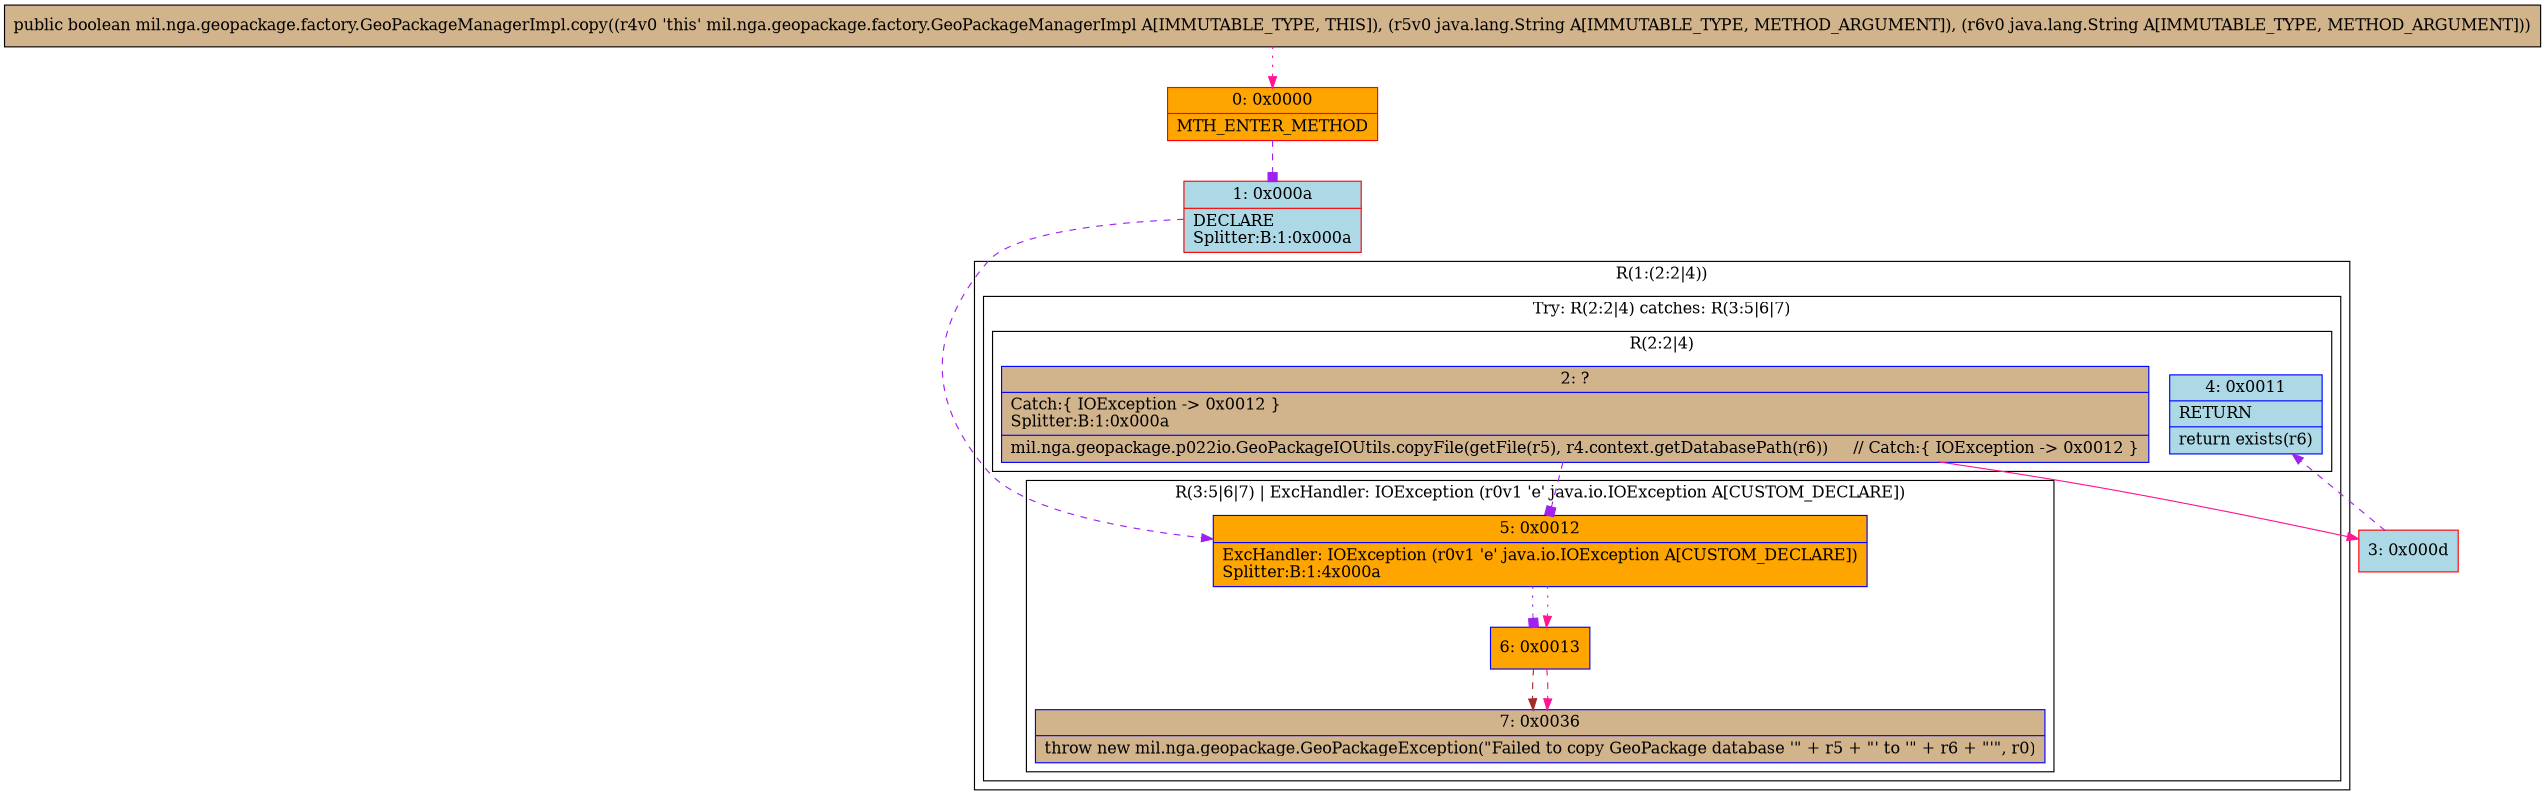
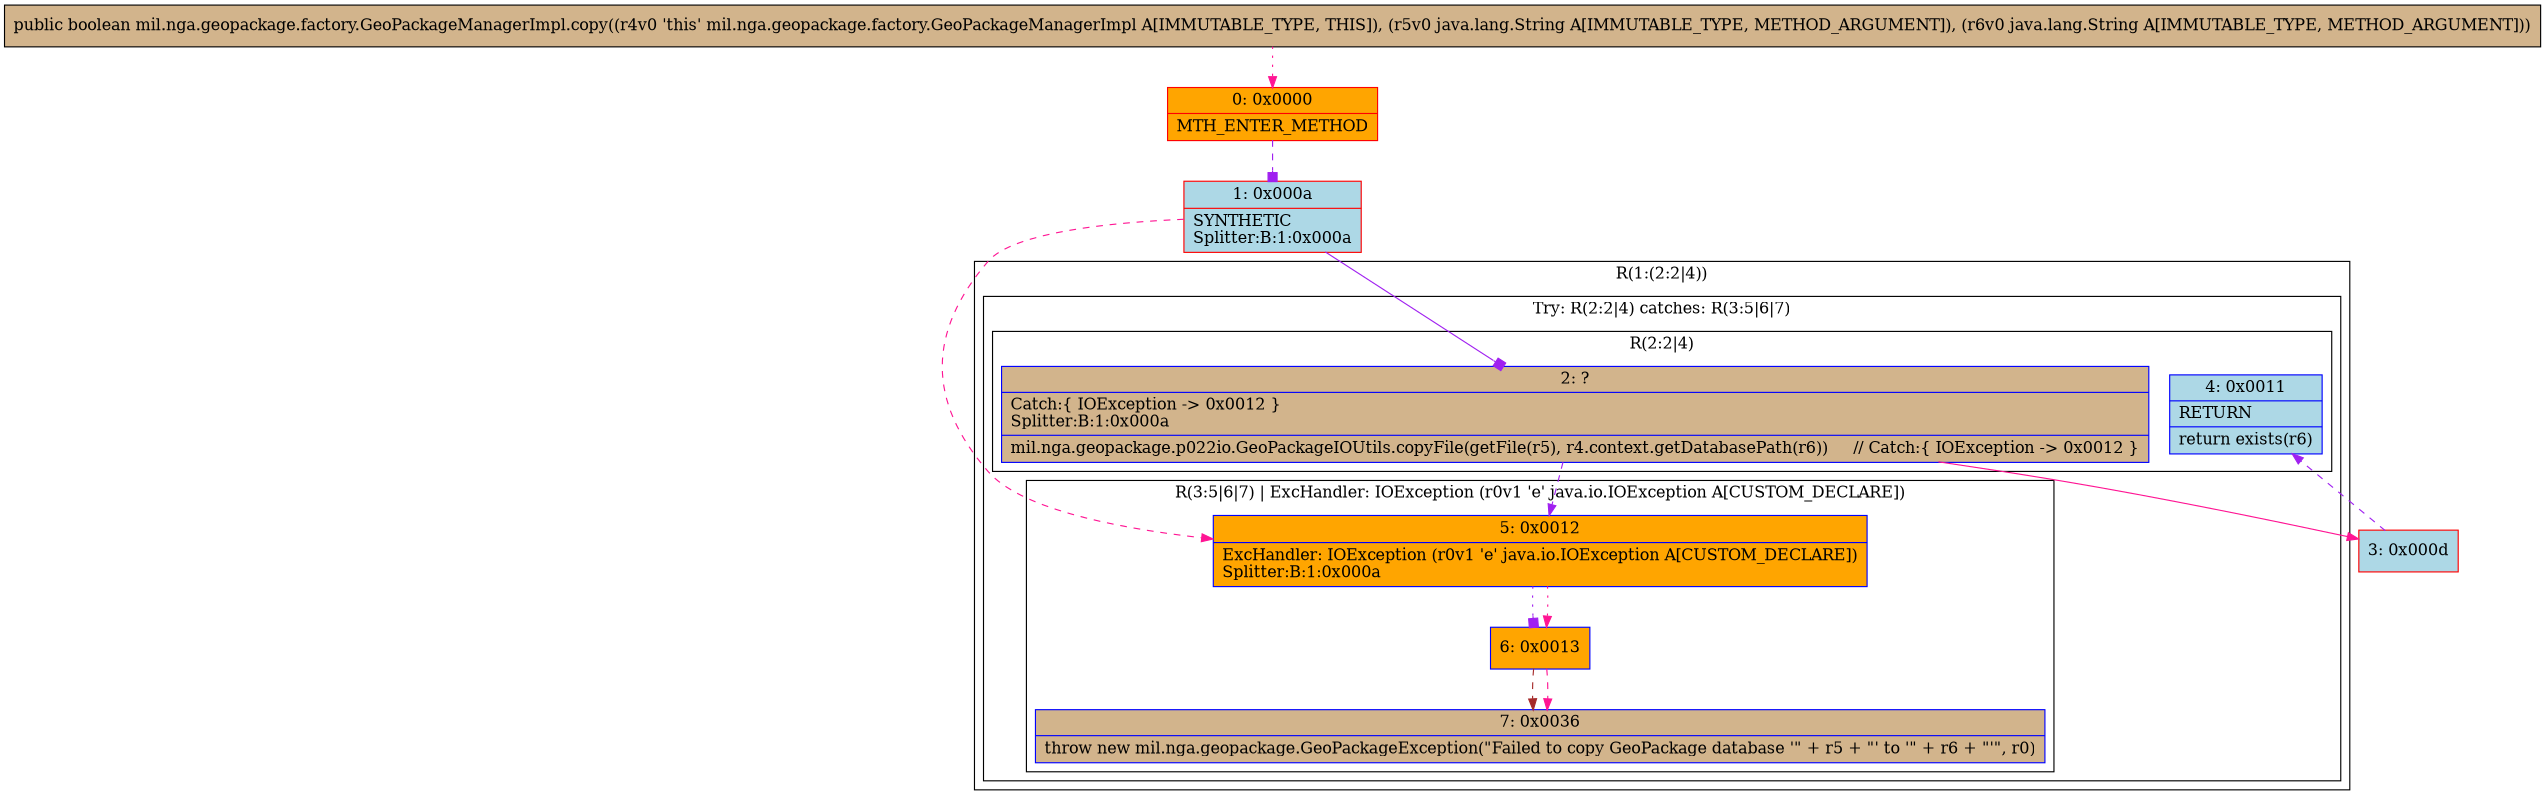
(1234, 221) -> (1243, 221)
none -> (1409, 306)
(944, 378) -> (944, 378)
(1556, 488) -> (1556, 488)
(1302, 572) -> (1302, 572)
